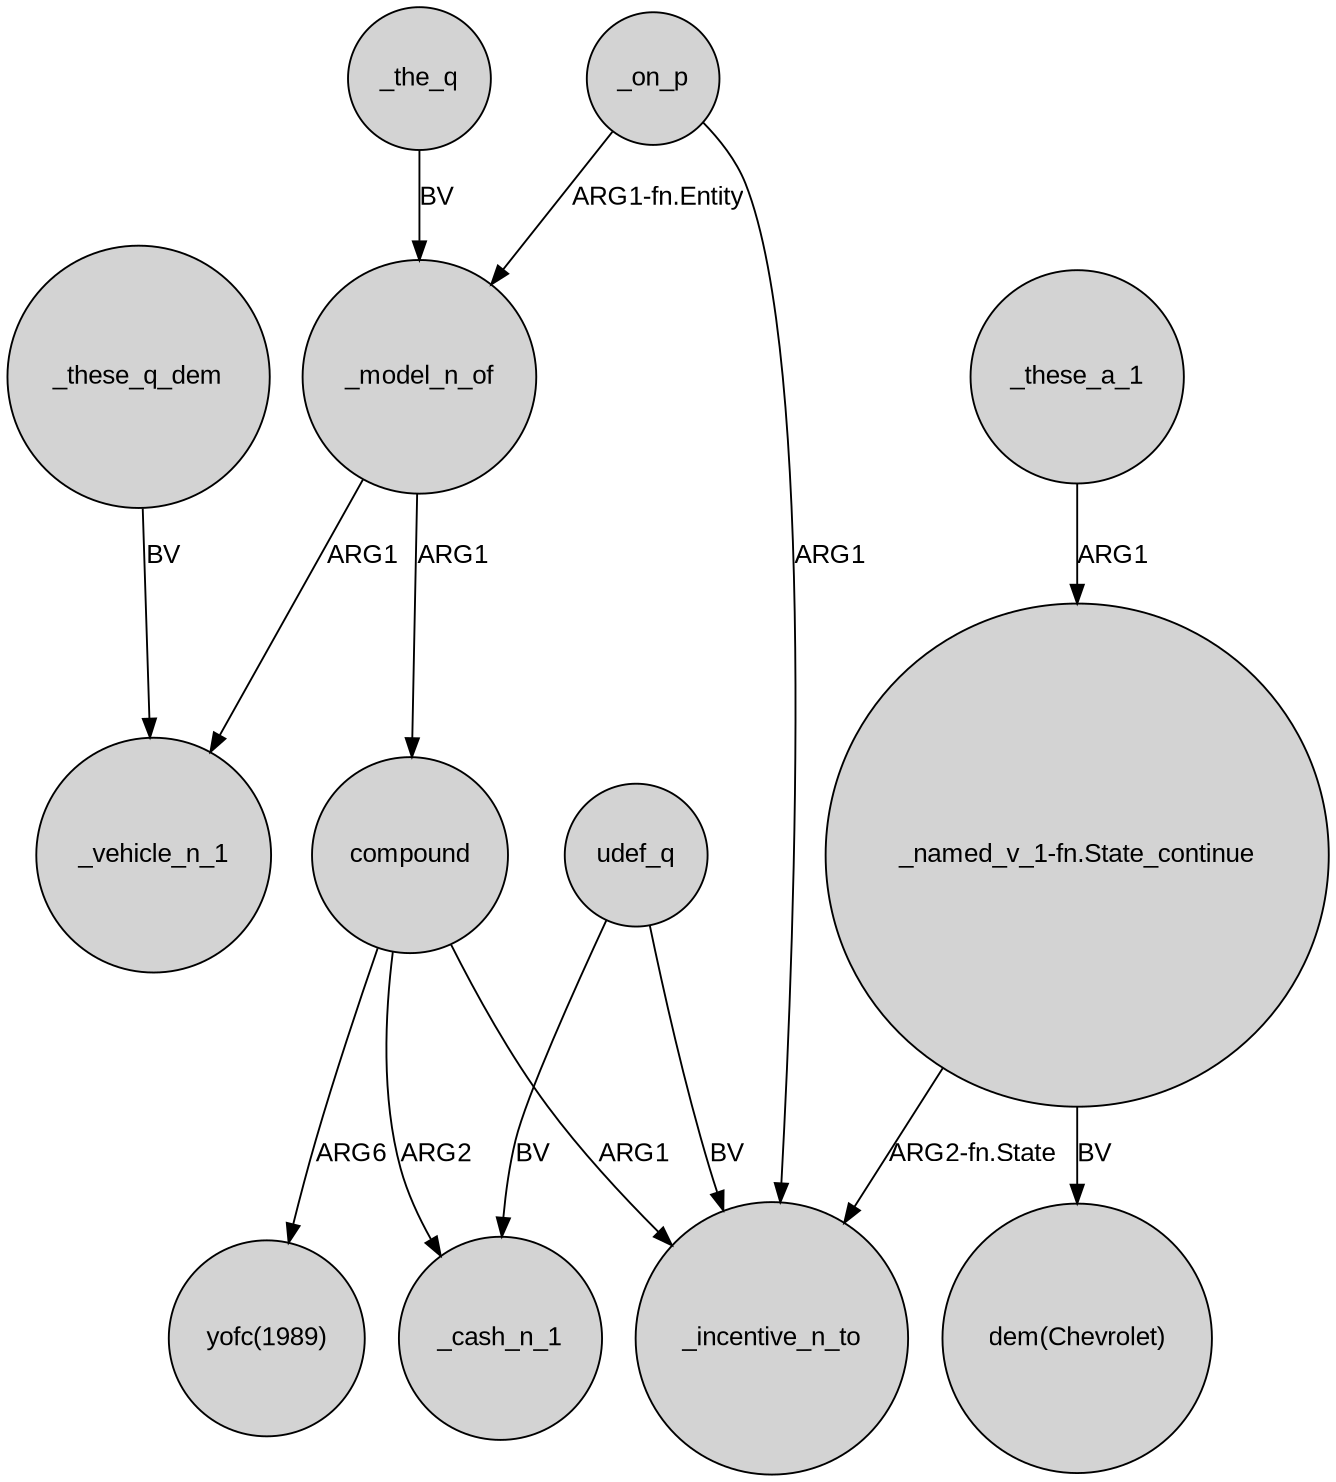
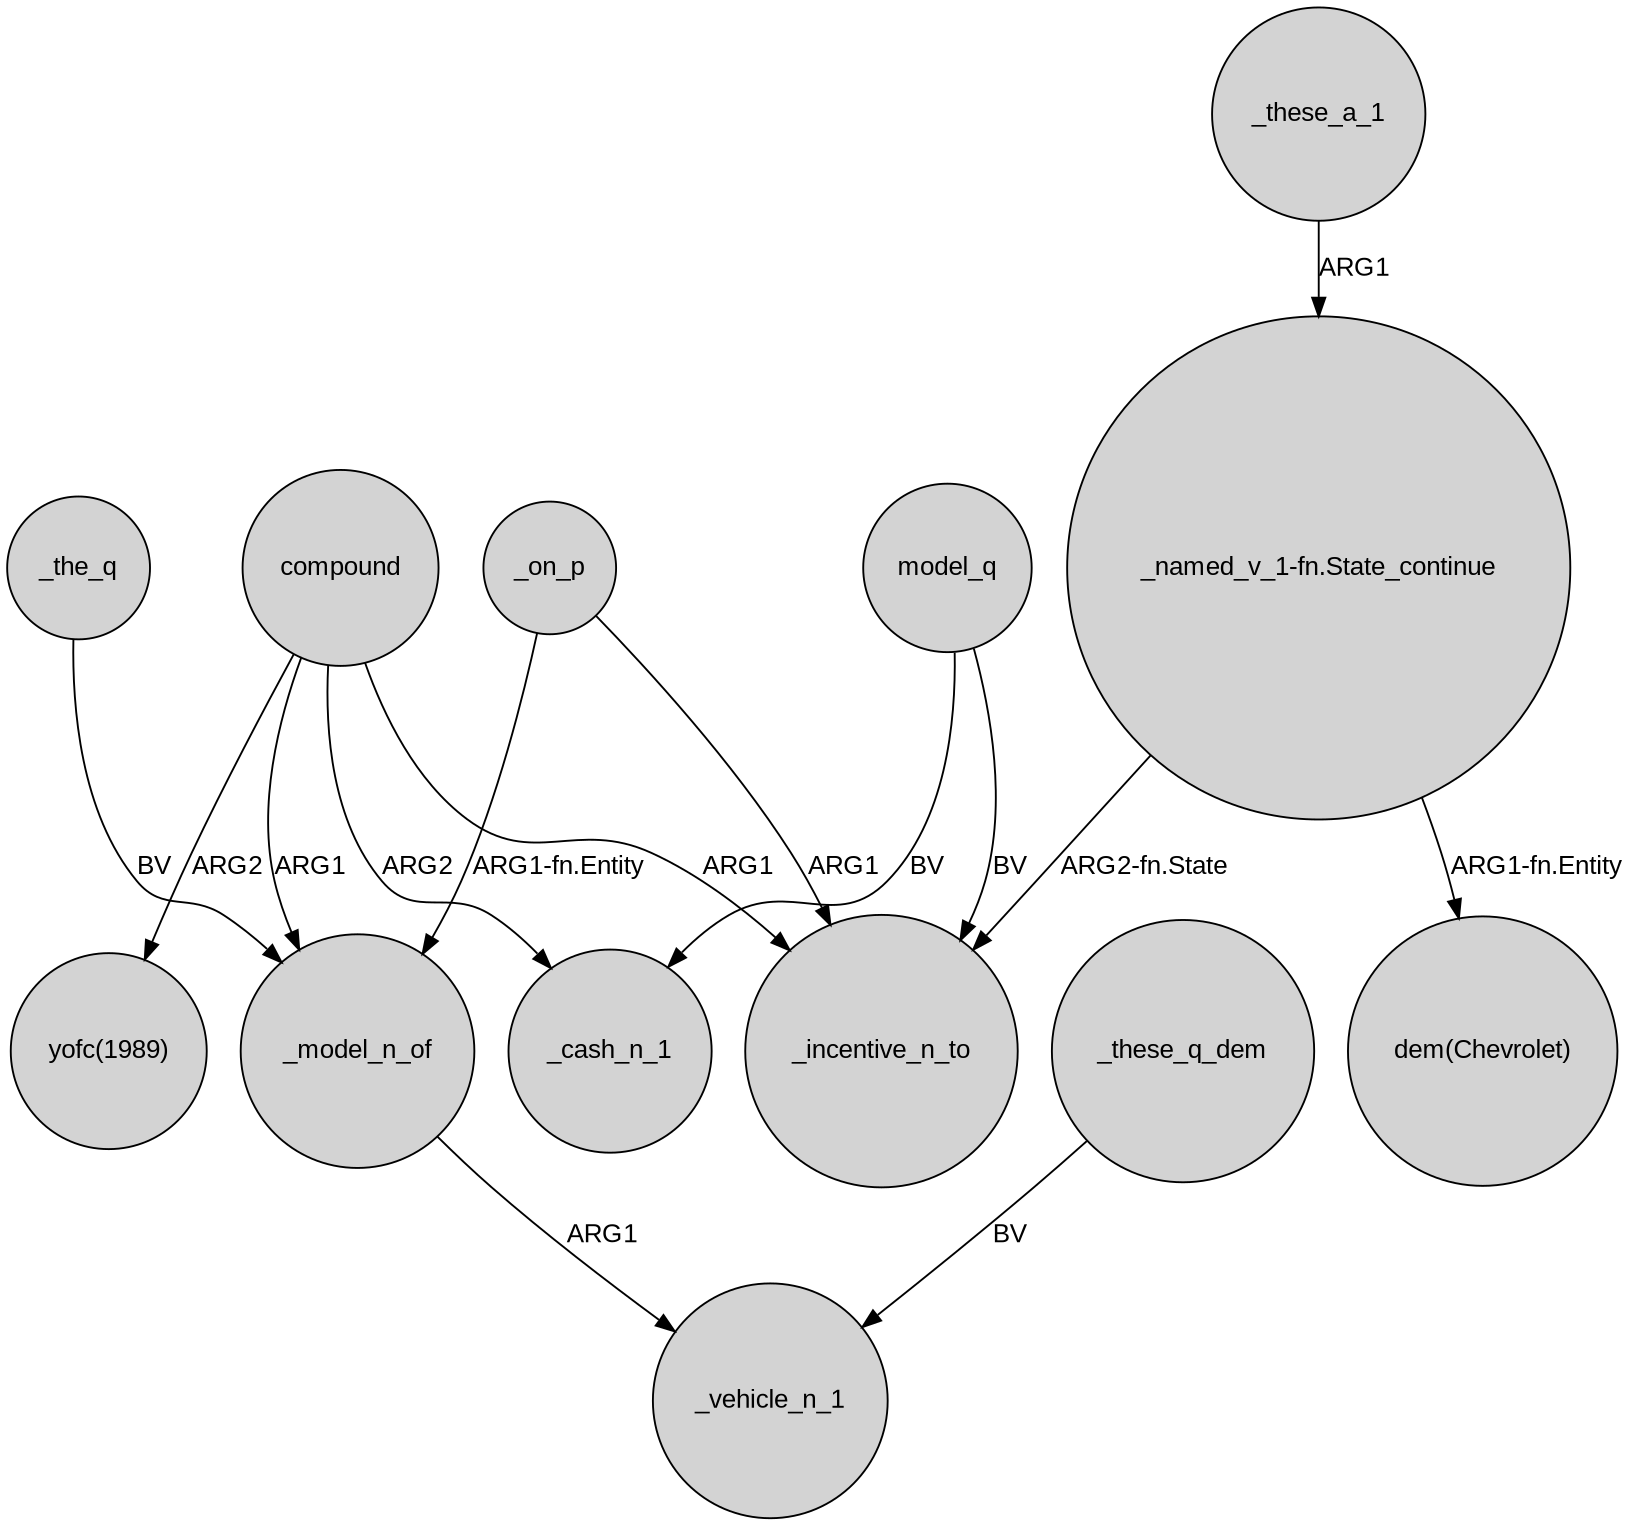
(415, 616) -> (269, 795)
(636, 855) -> (947, 568)
(352, 1154) -> (227, 867)
(1095, 1154) -> (1536, 867)
